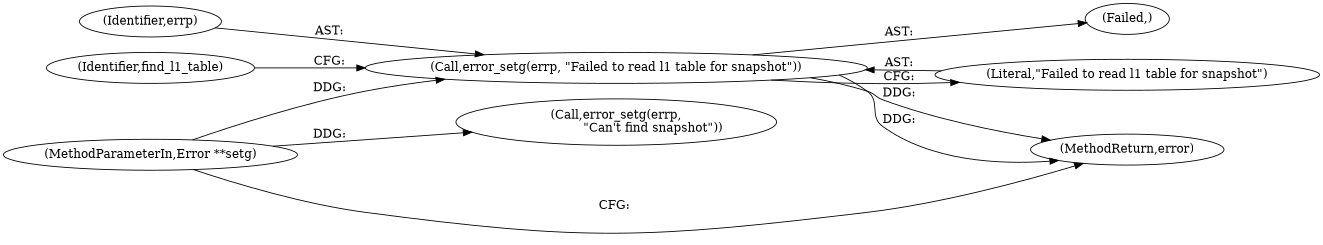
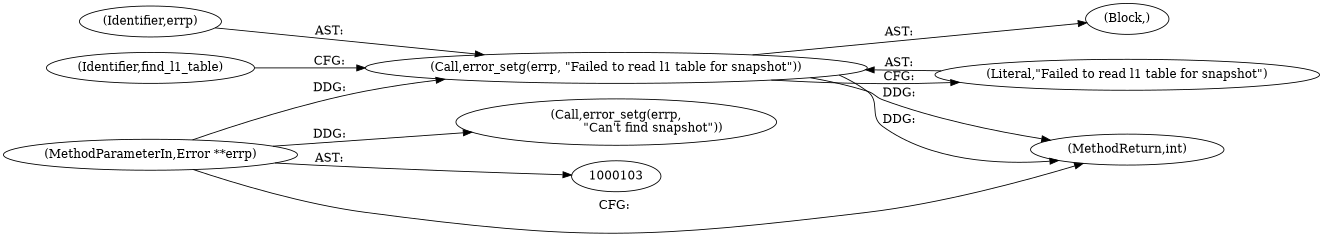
(1127, 19) -> (1127, 19)
(1127, 150) -> (1127, 150)
(150, 155) -> (150, 155)
none -> (616, 176)
